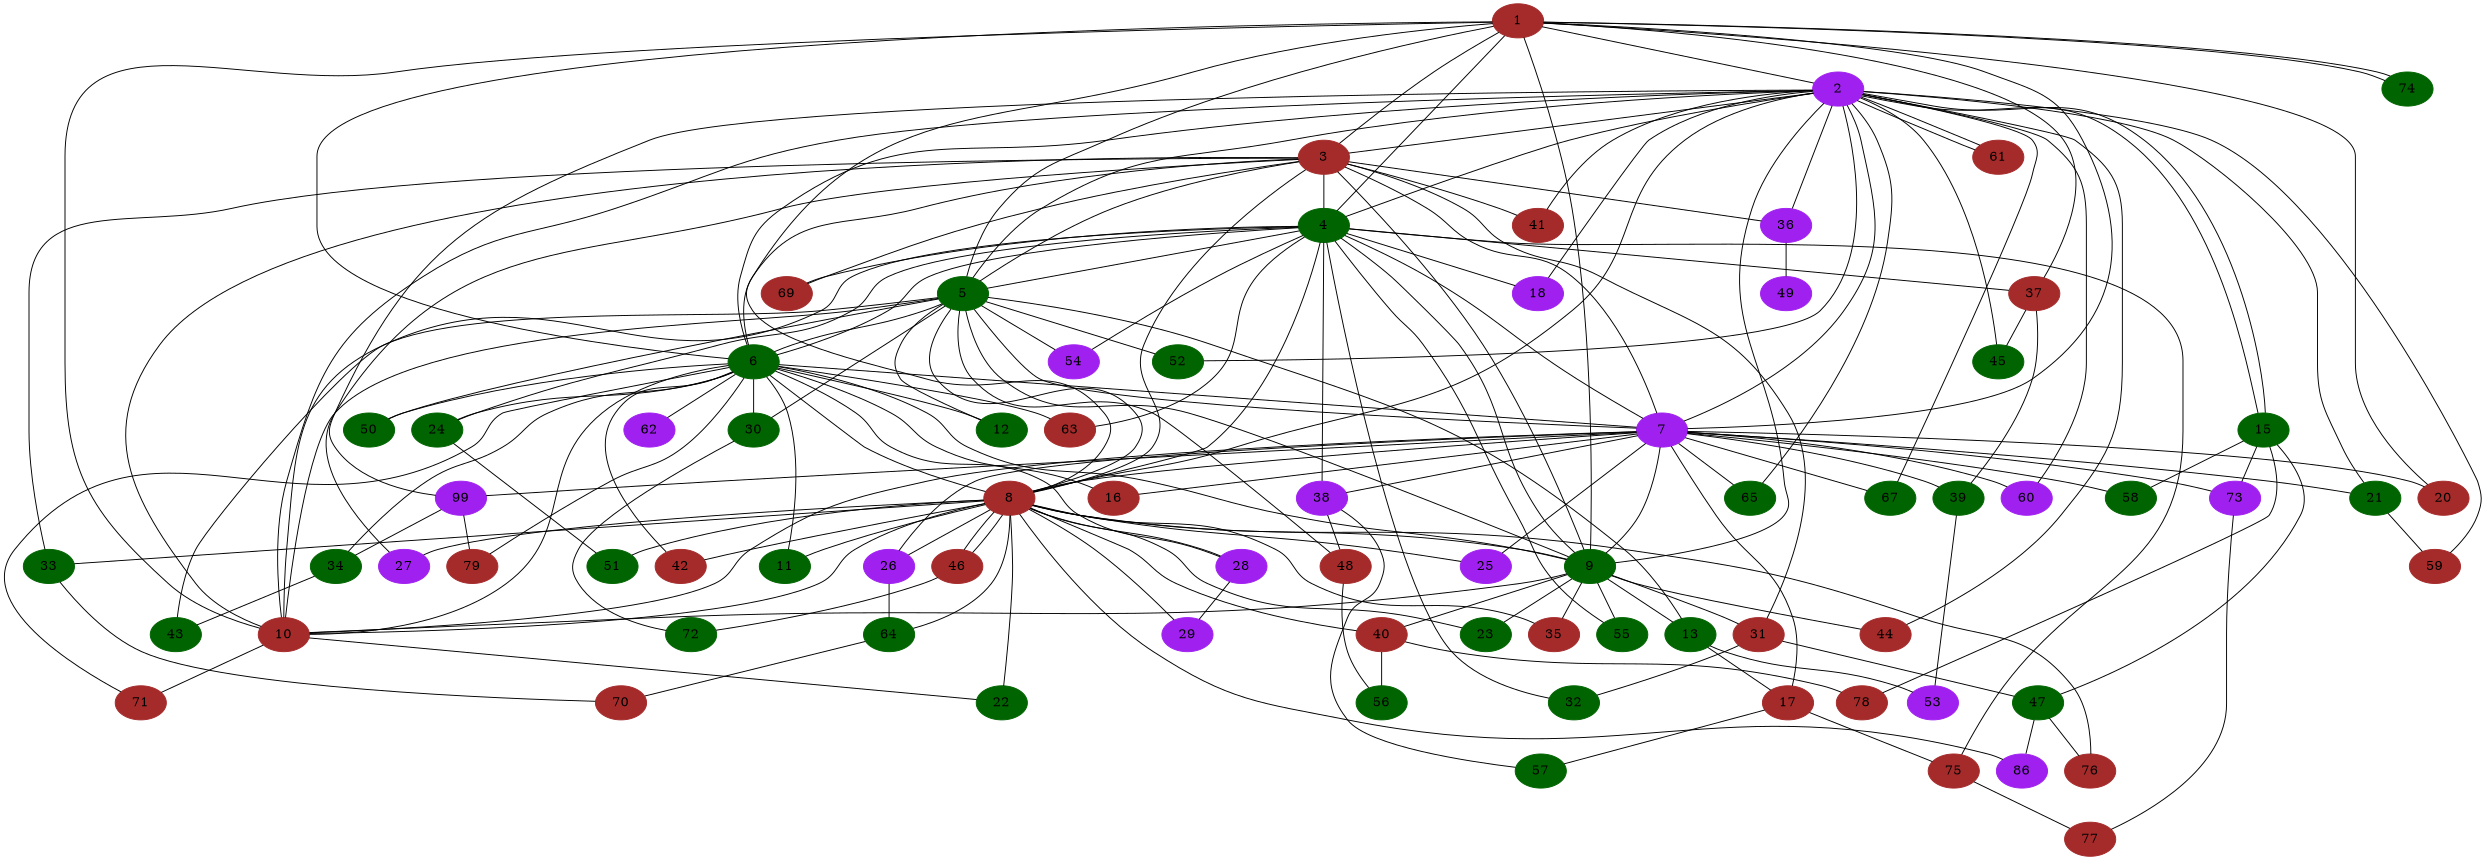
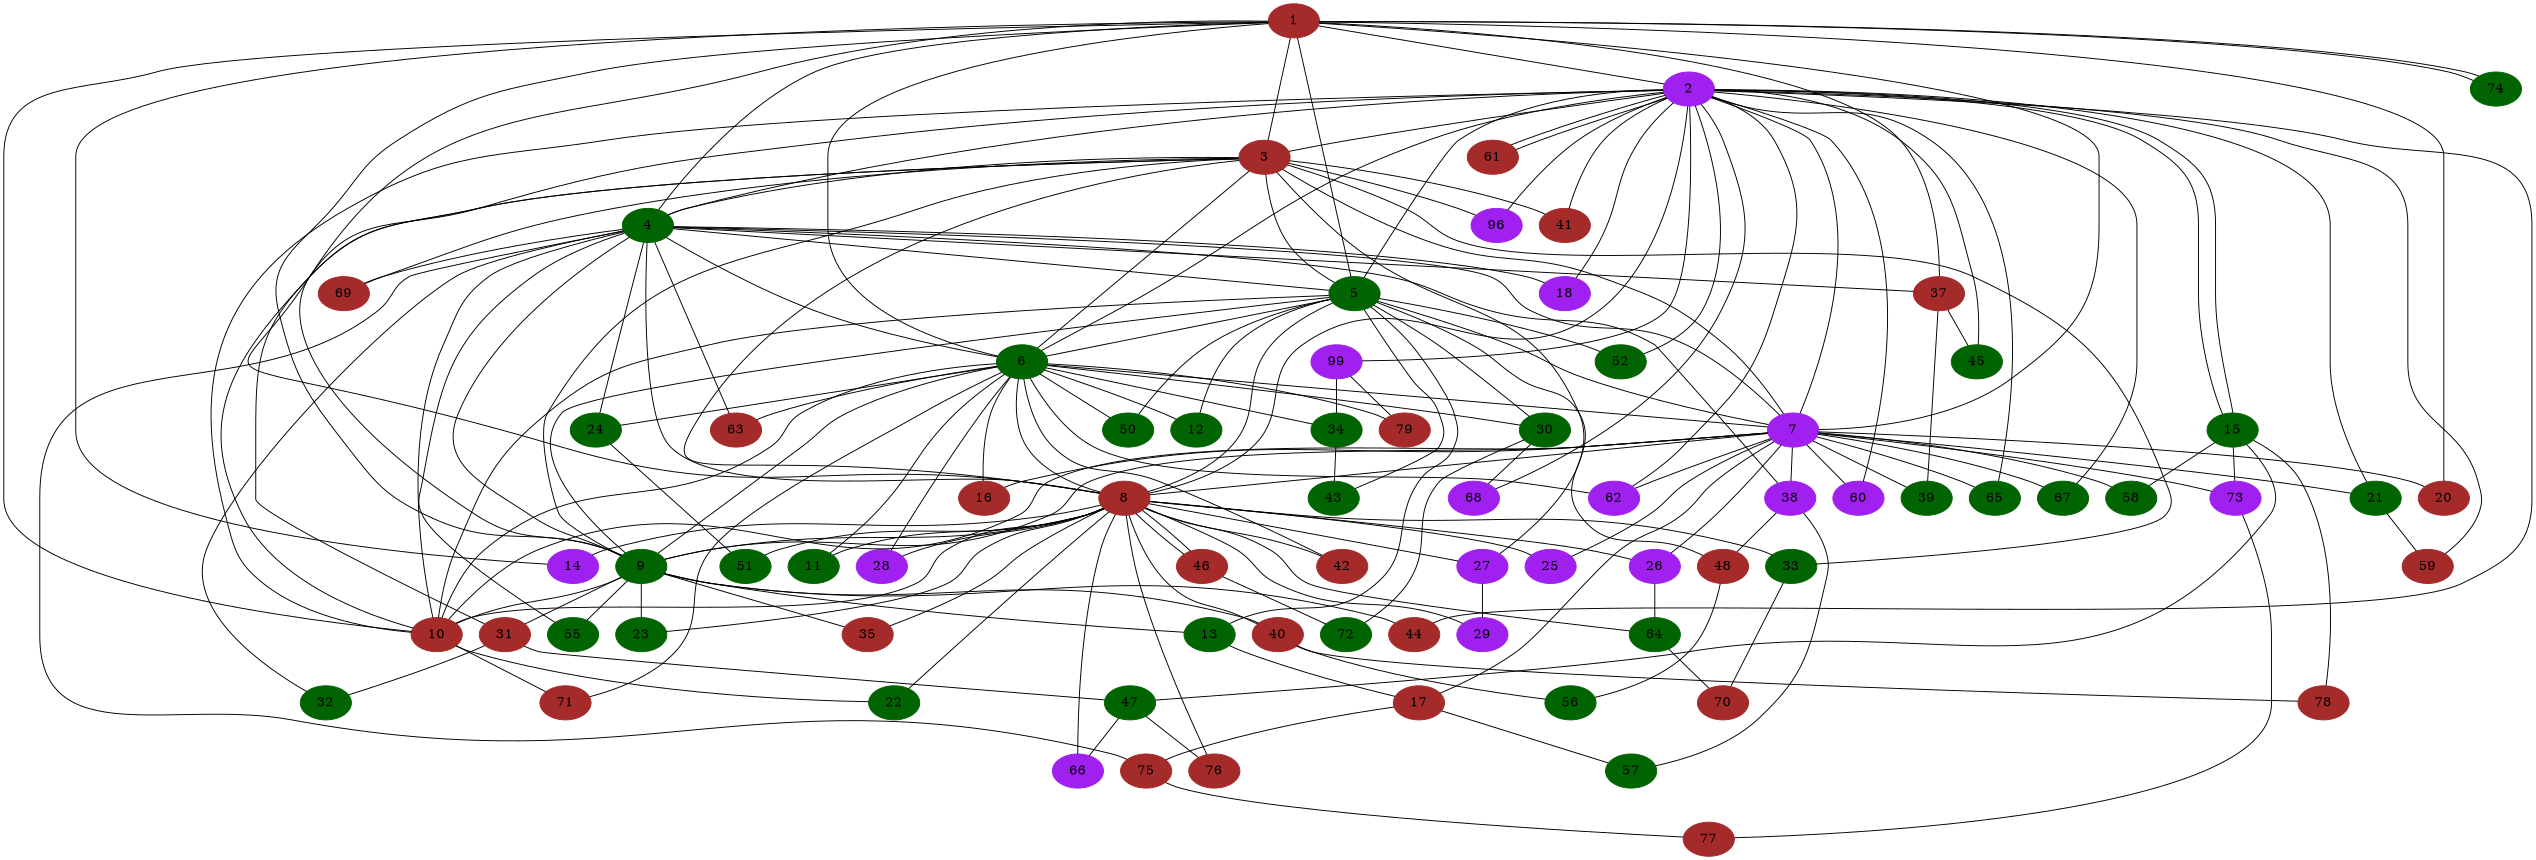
(1786, 225) -> (1497, 225)
(1786, 294) -> none
none -> (1778, 299)
(1074, 362) -> none
(889, 472) -> (1703, 463)
none -> (1474, 498)
none -> (573, 566)
(1211, 604) -> (1482, 601)
(1933, 703) -> none
(2022, 771) -> (1078, 771)
